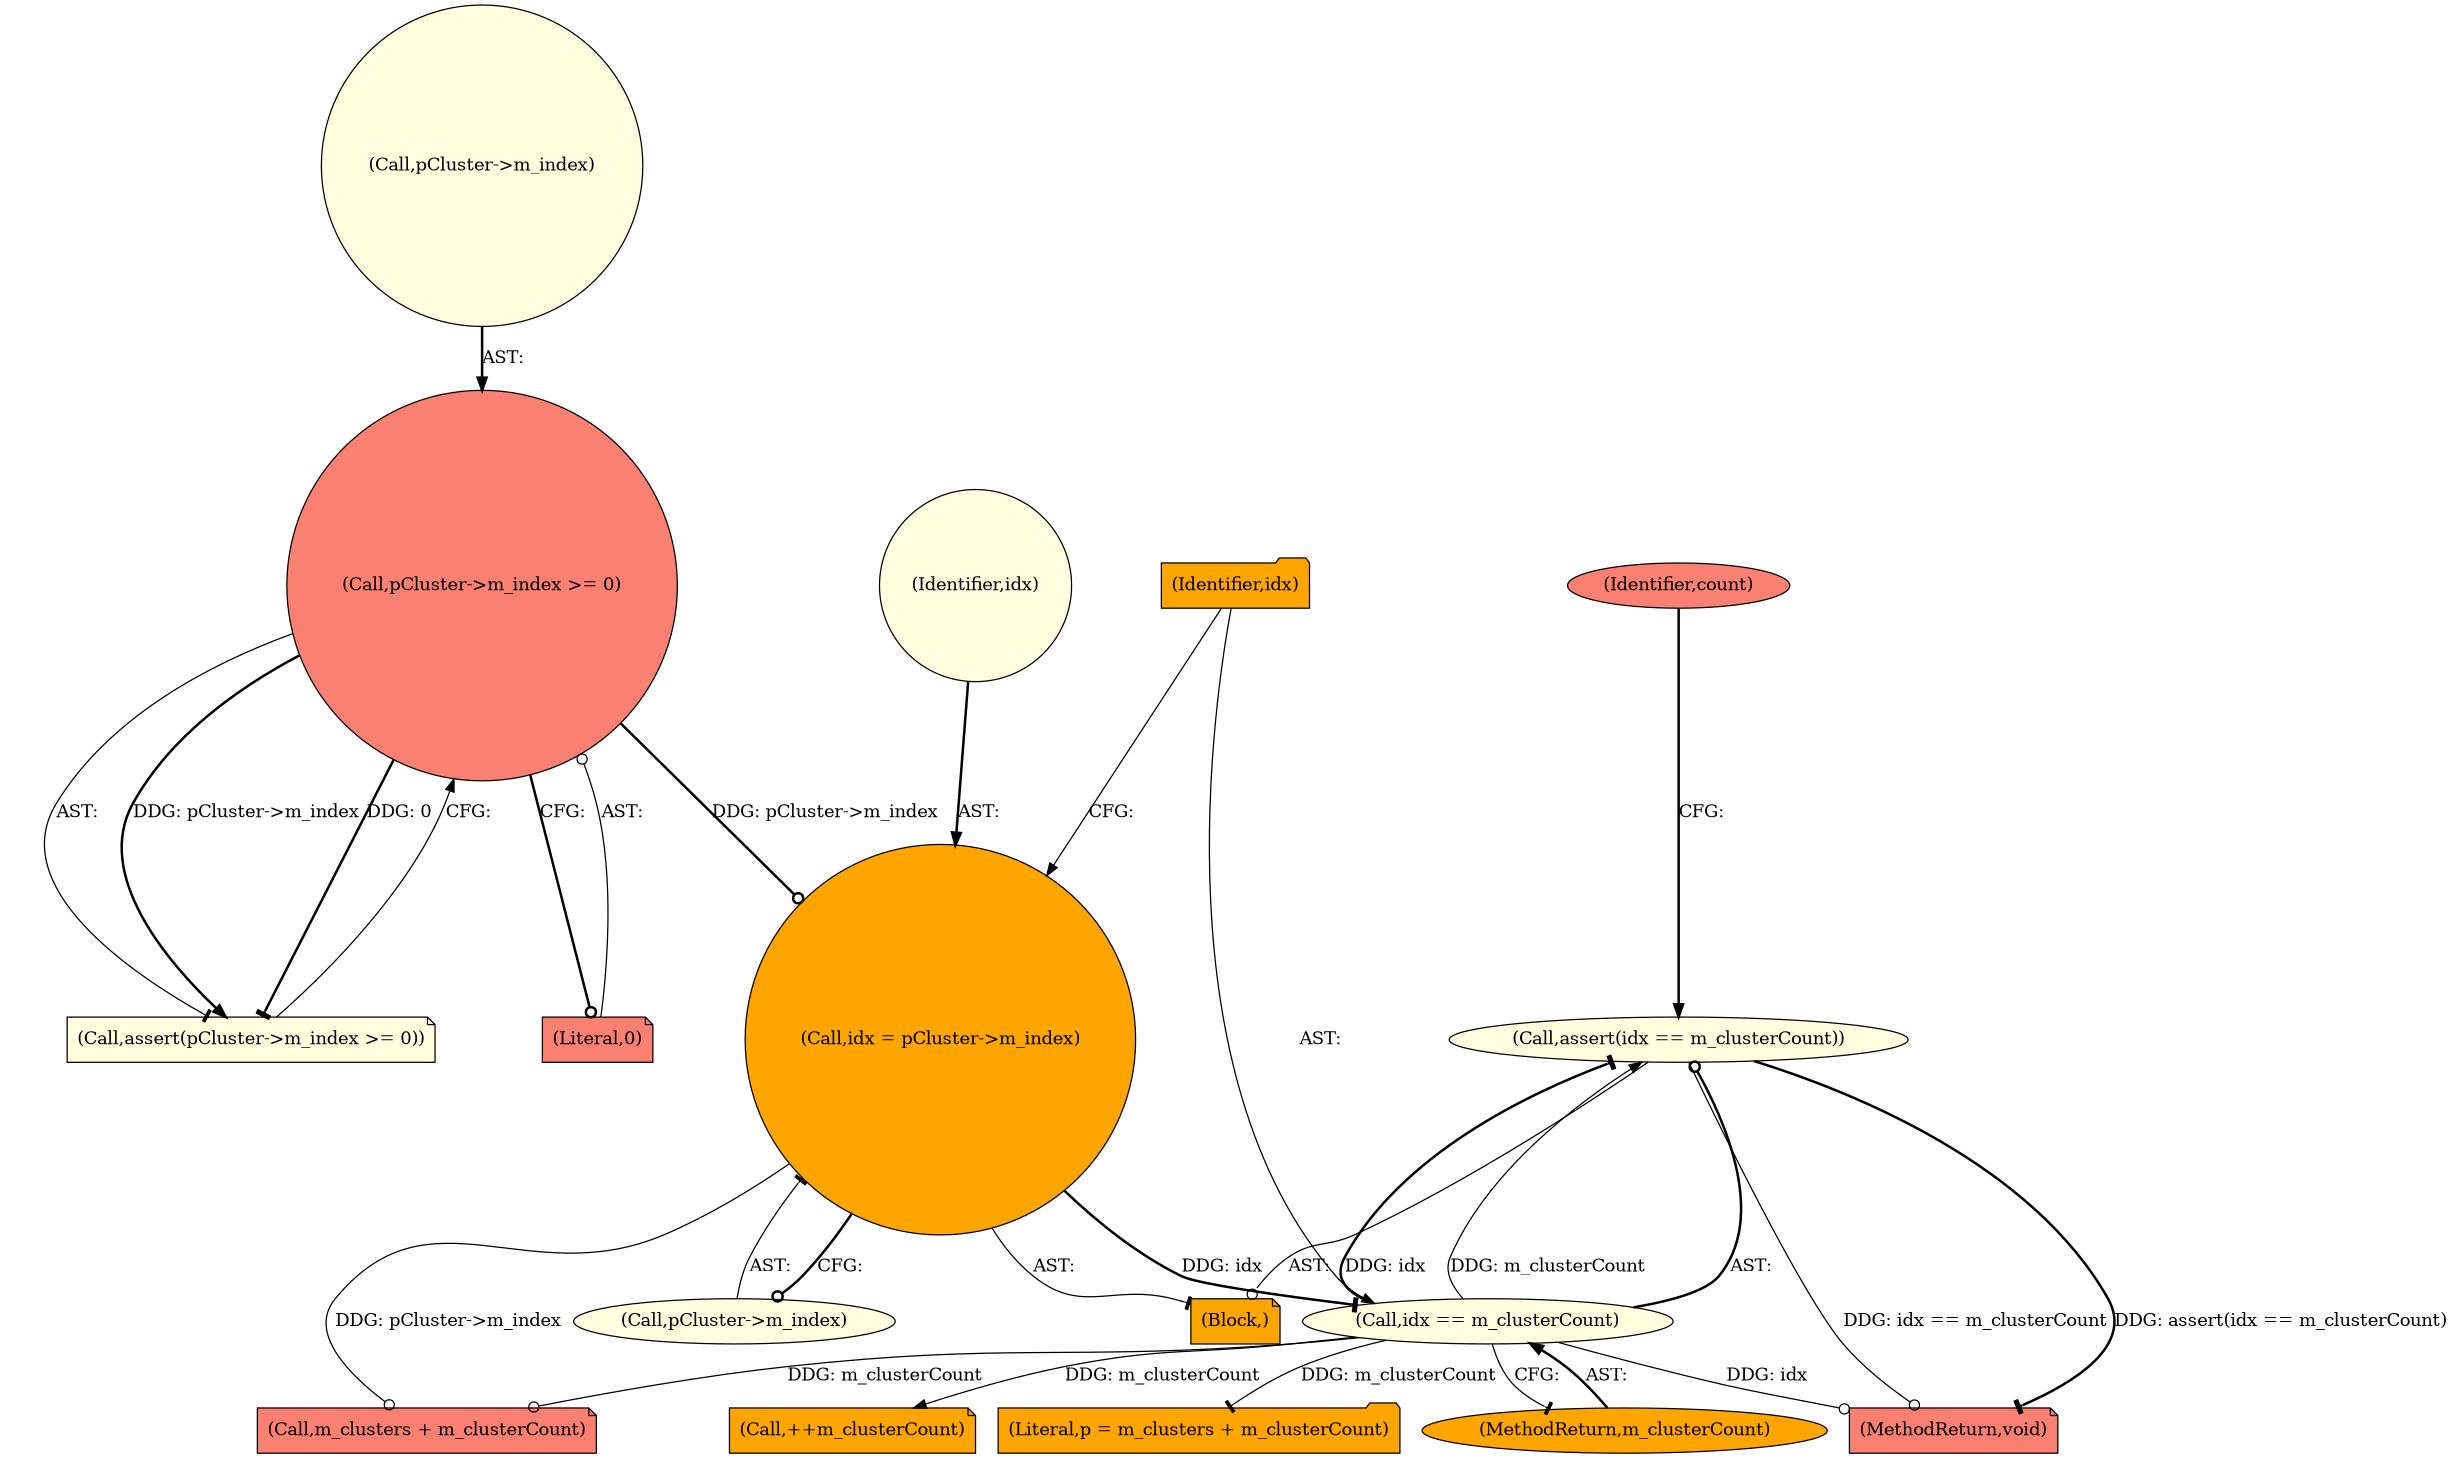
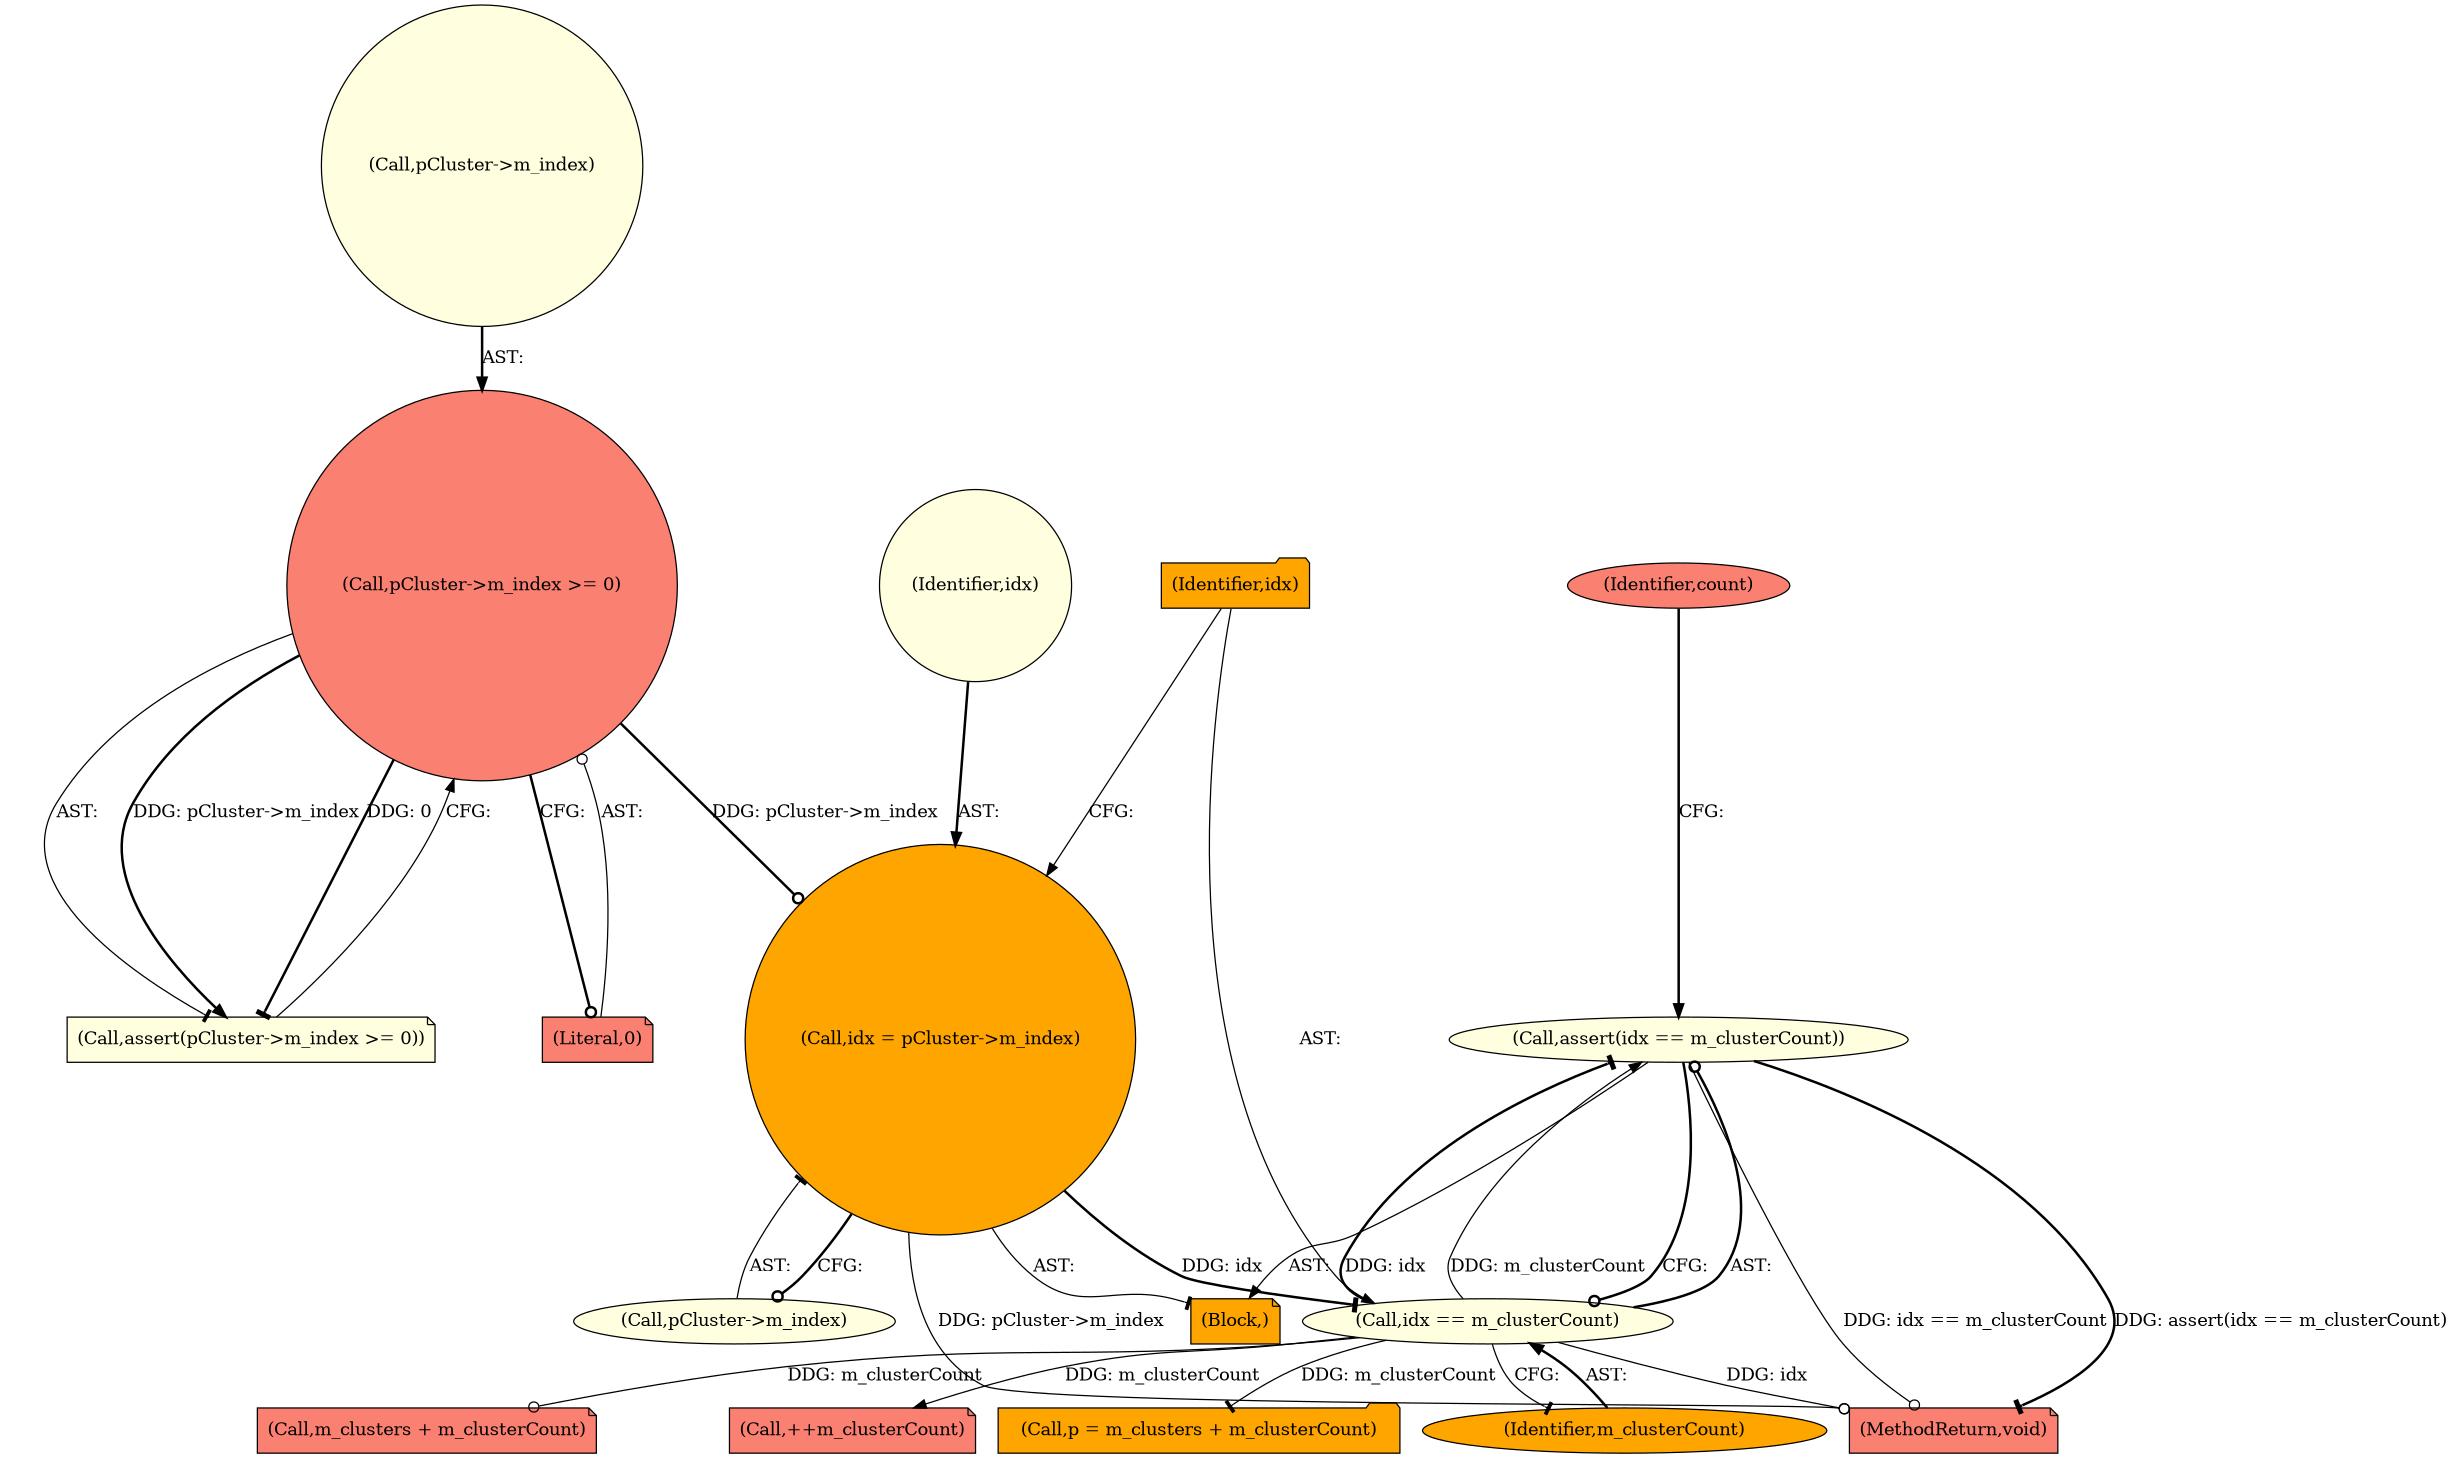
(1455, 1183) -> (1455, 1183)
none -> (1685, 1202)
(501, 1247) -> (1321, 1402)
(852, 1431) -> (852, 1431)
(1199, 1431) -> (1199, 1431)
(1625, 1431) -> (1625, 1431)
